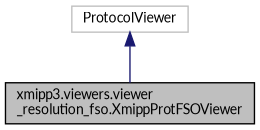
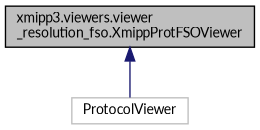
(130, 64) -> (130, 79)
